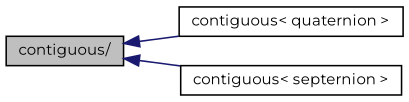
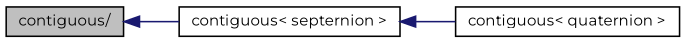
(159, 39) -> (436, 22)
